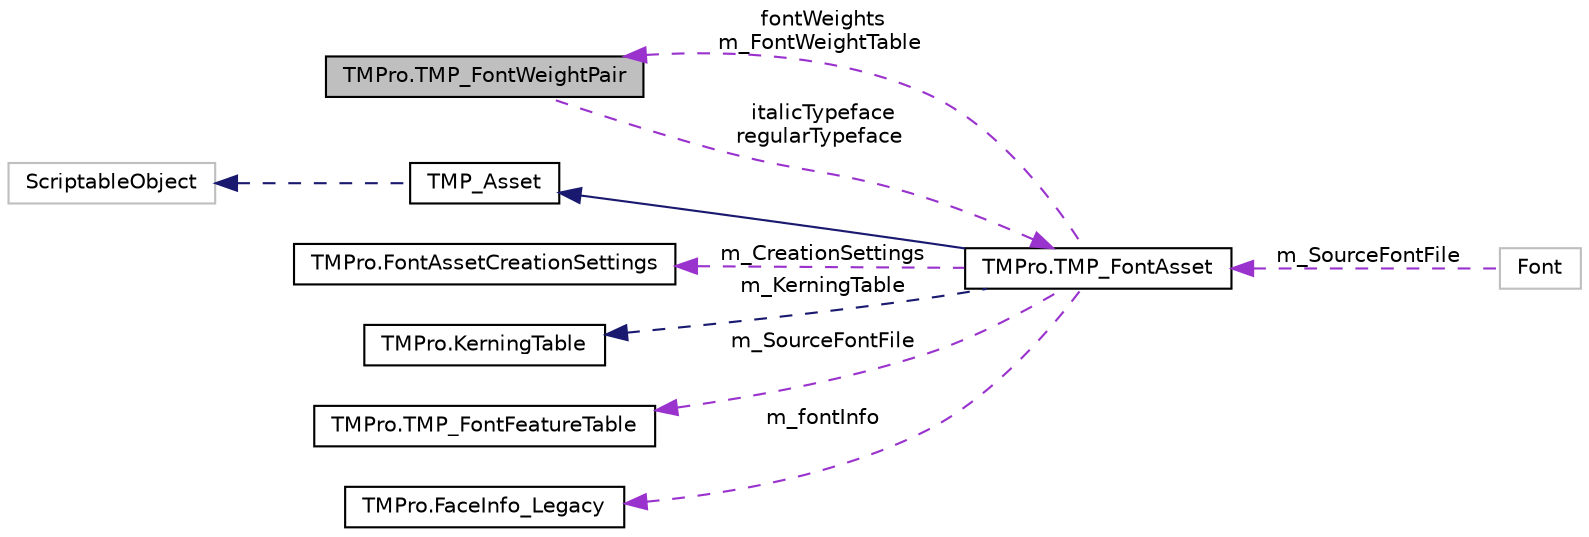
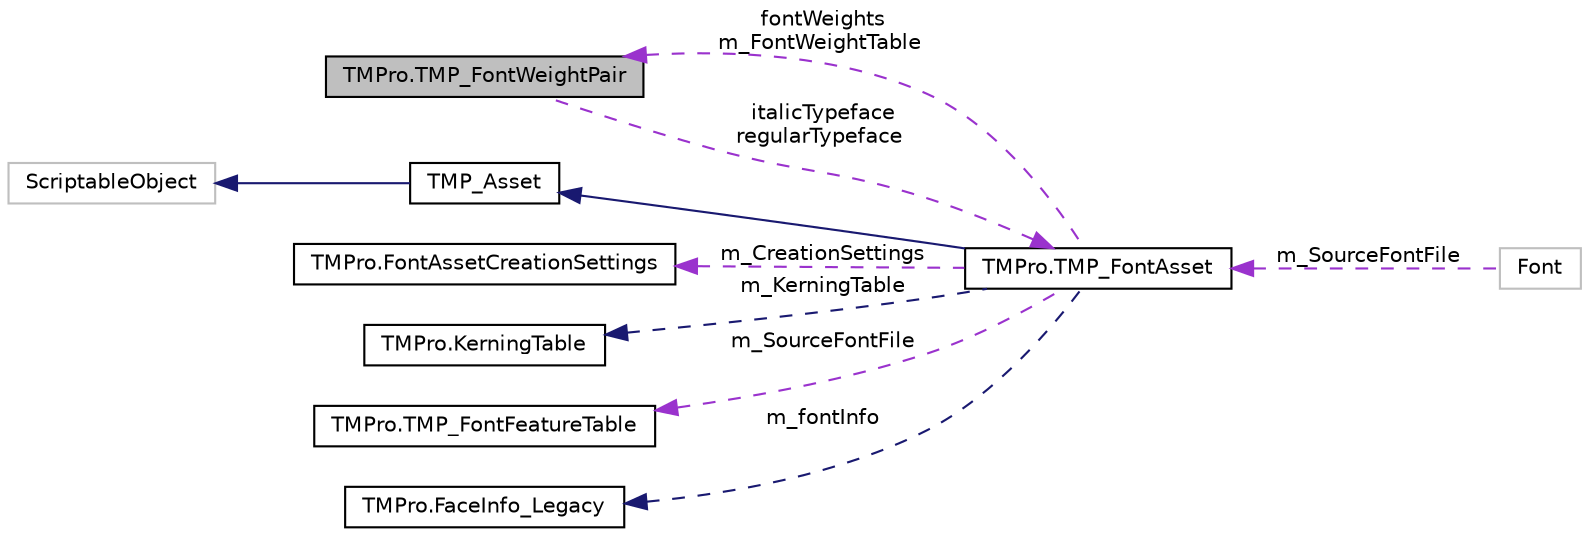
(323, 183) -> (323, 183)
(891, 447) -> (891, 447)
